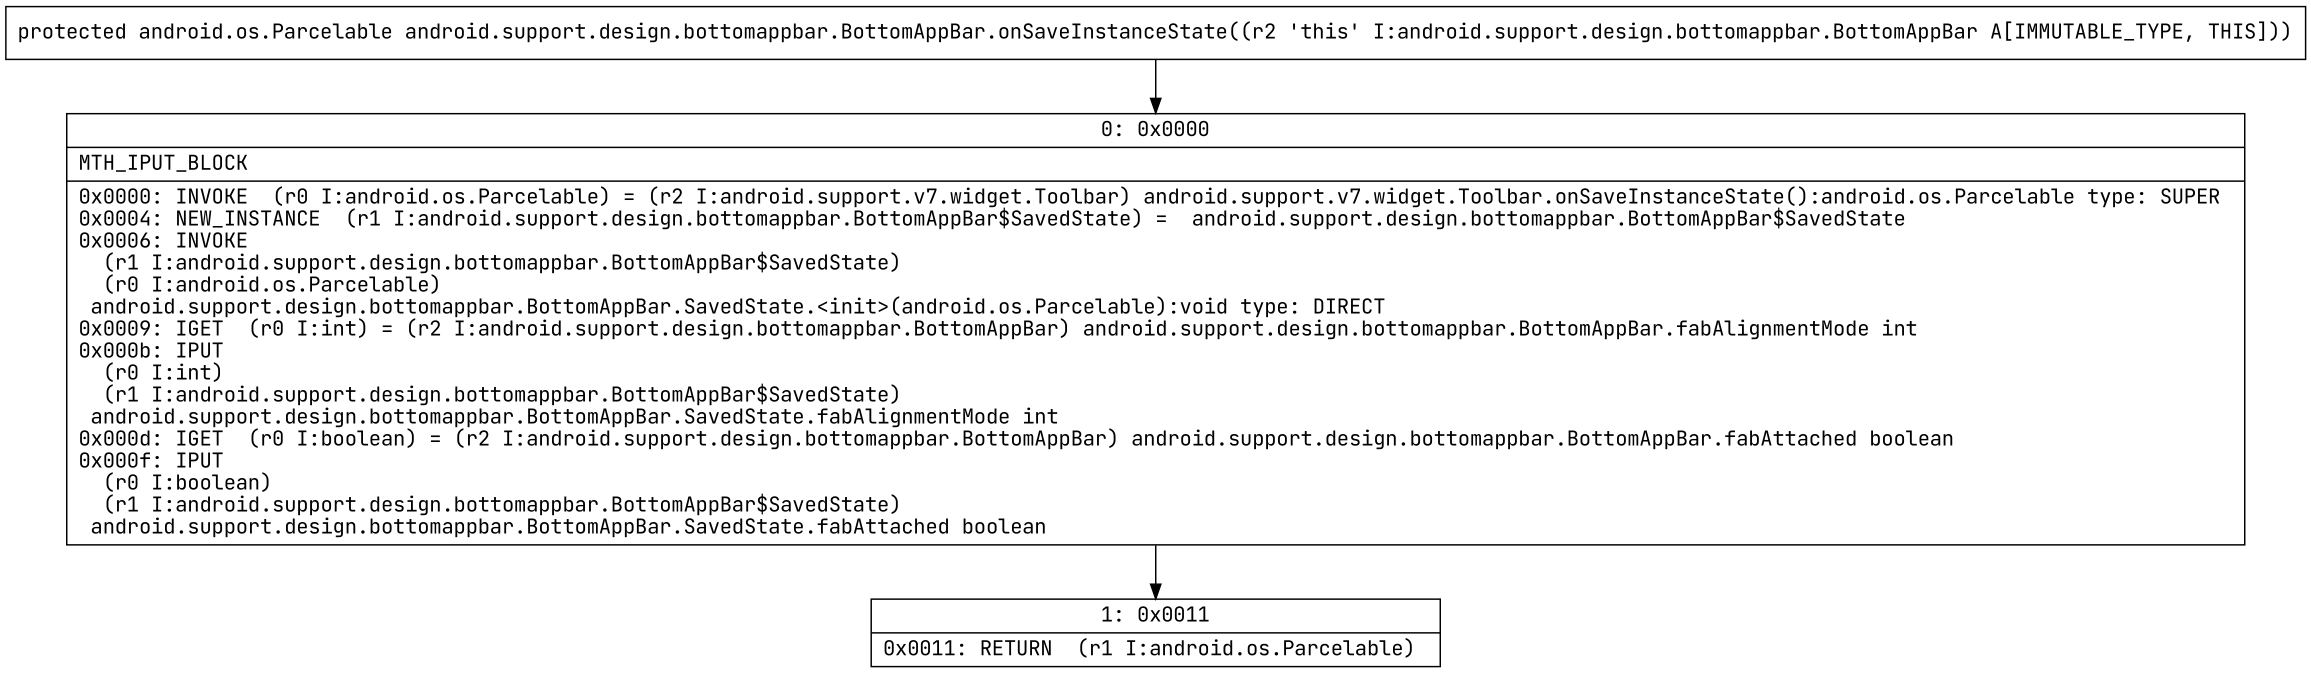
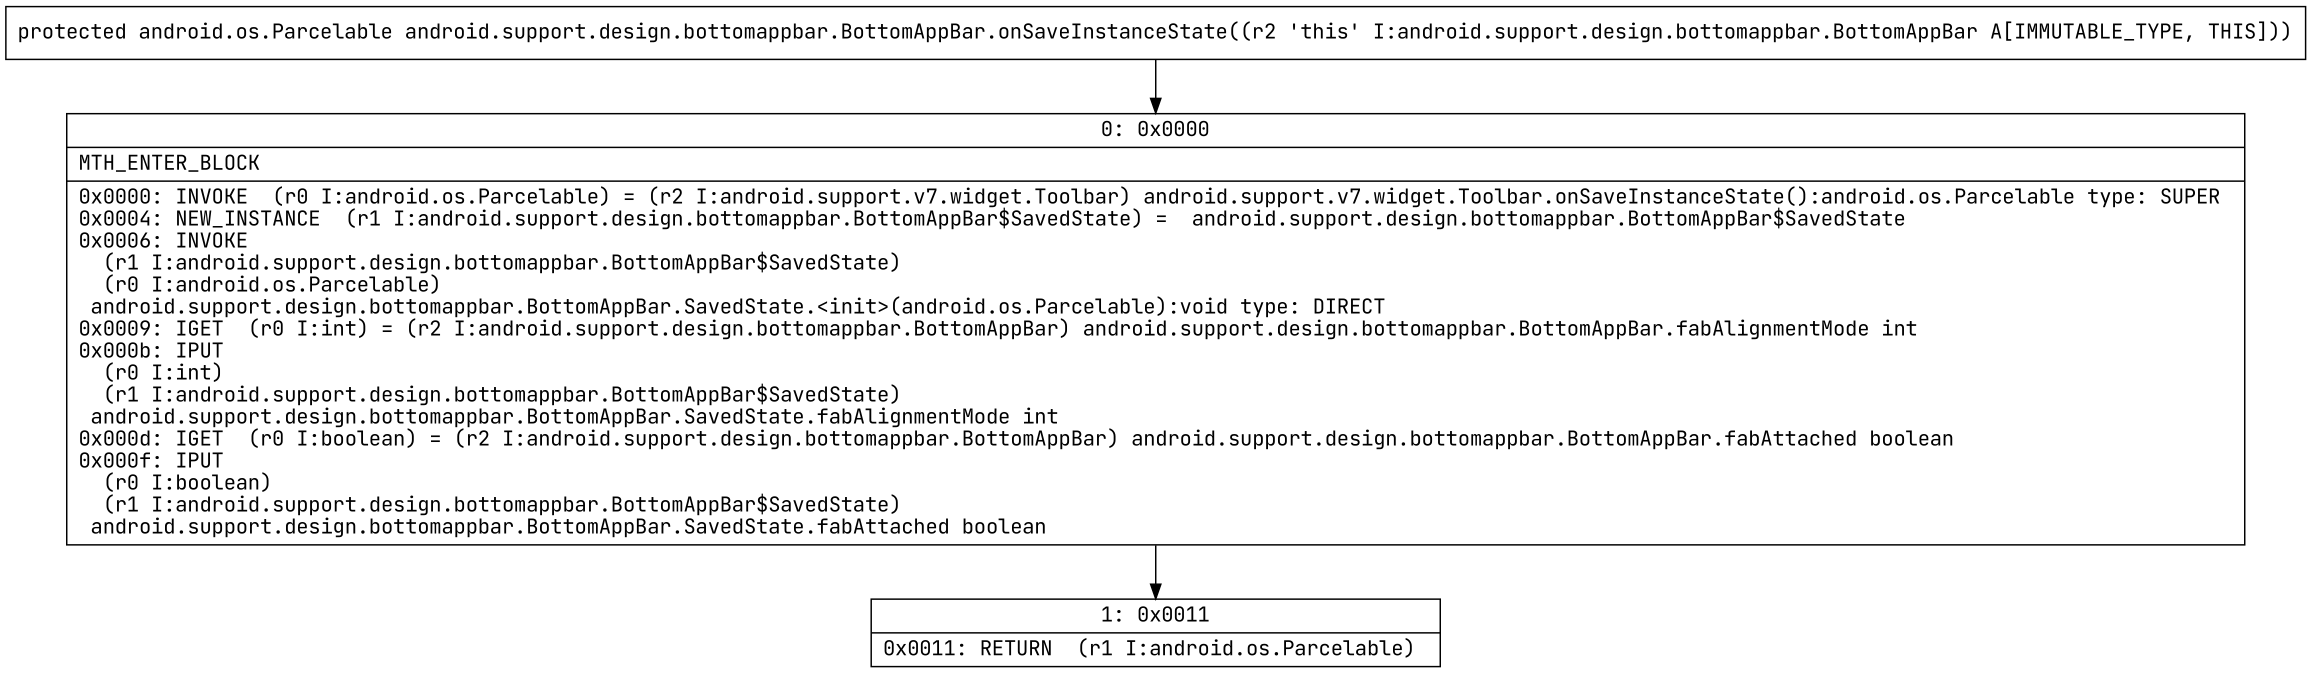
(164, 164) -> (169, 164)
